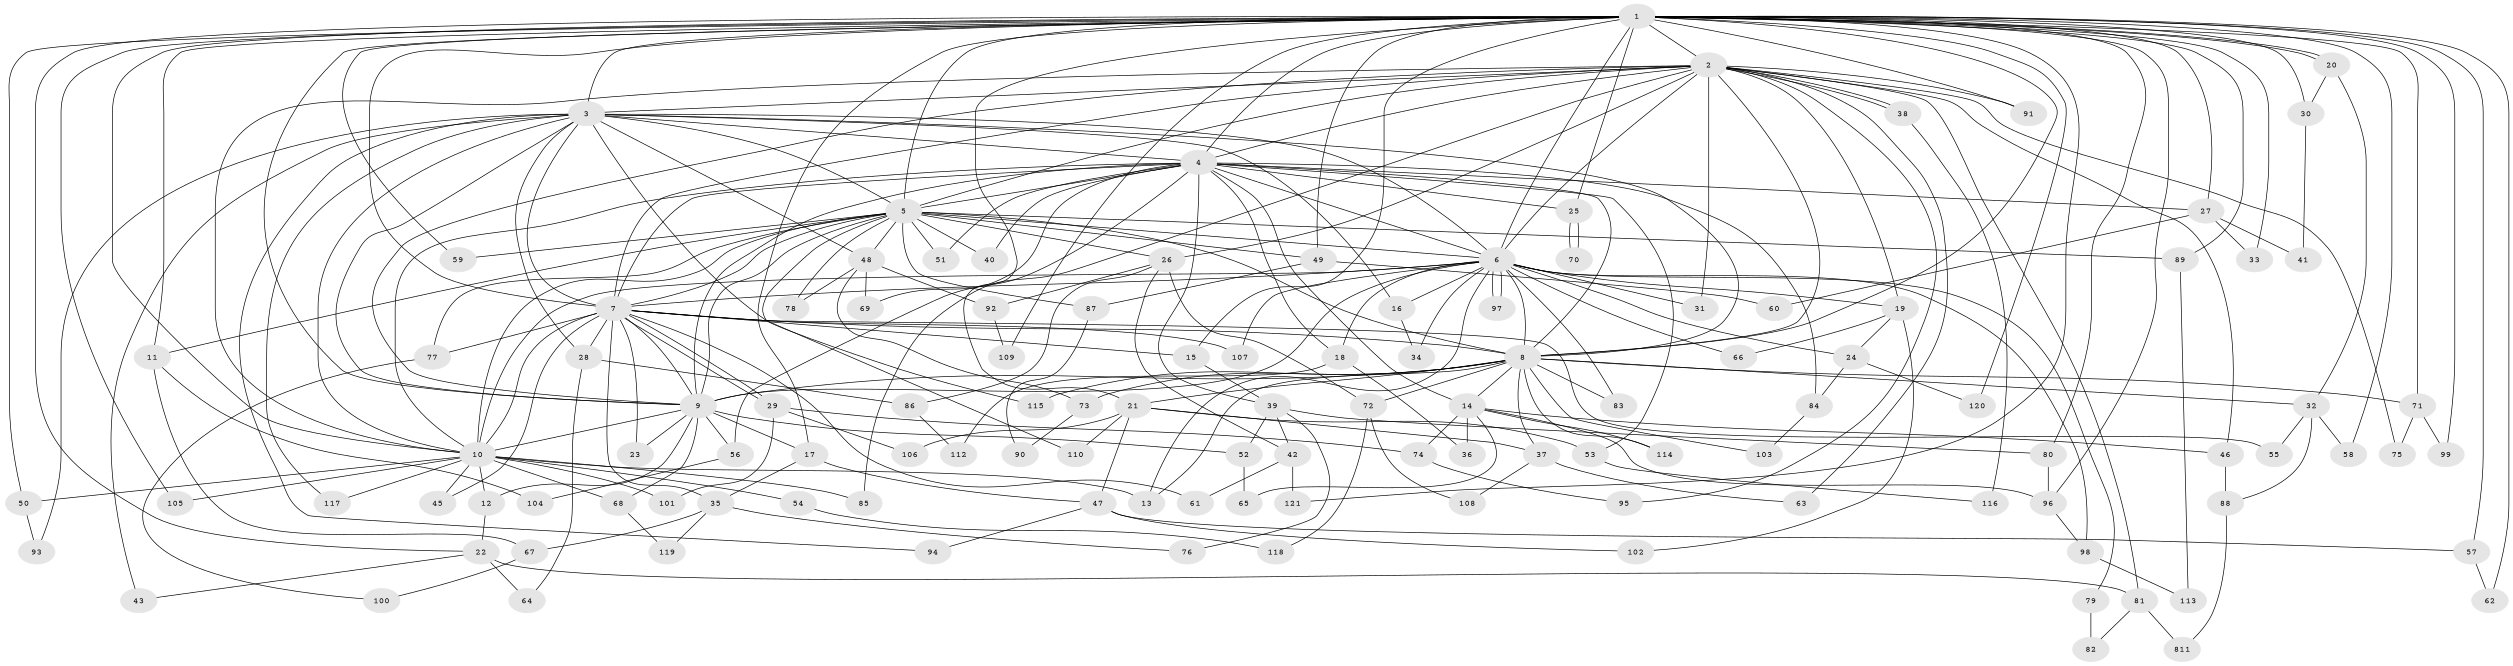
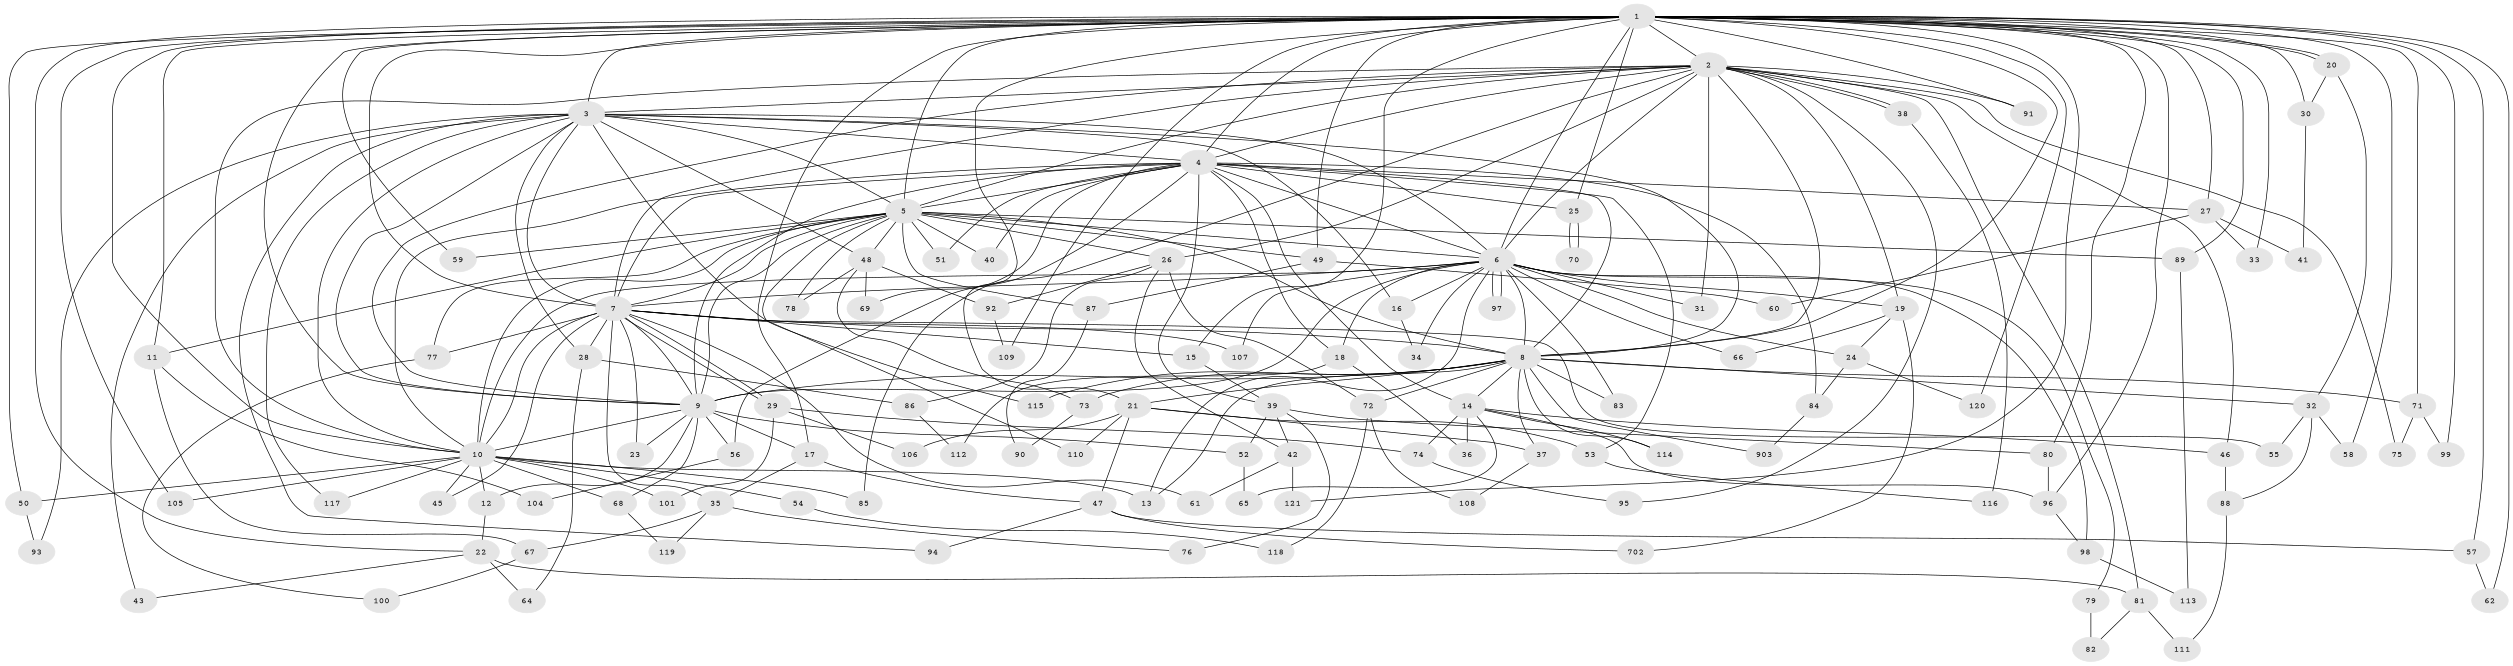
(1764, 455) -> (1764, 455)
(1801, 503) -> none
(1636, 552) -> (1636, 552)
(2182, 649) -> (2182, 649)
